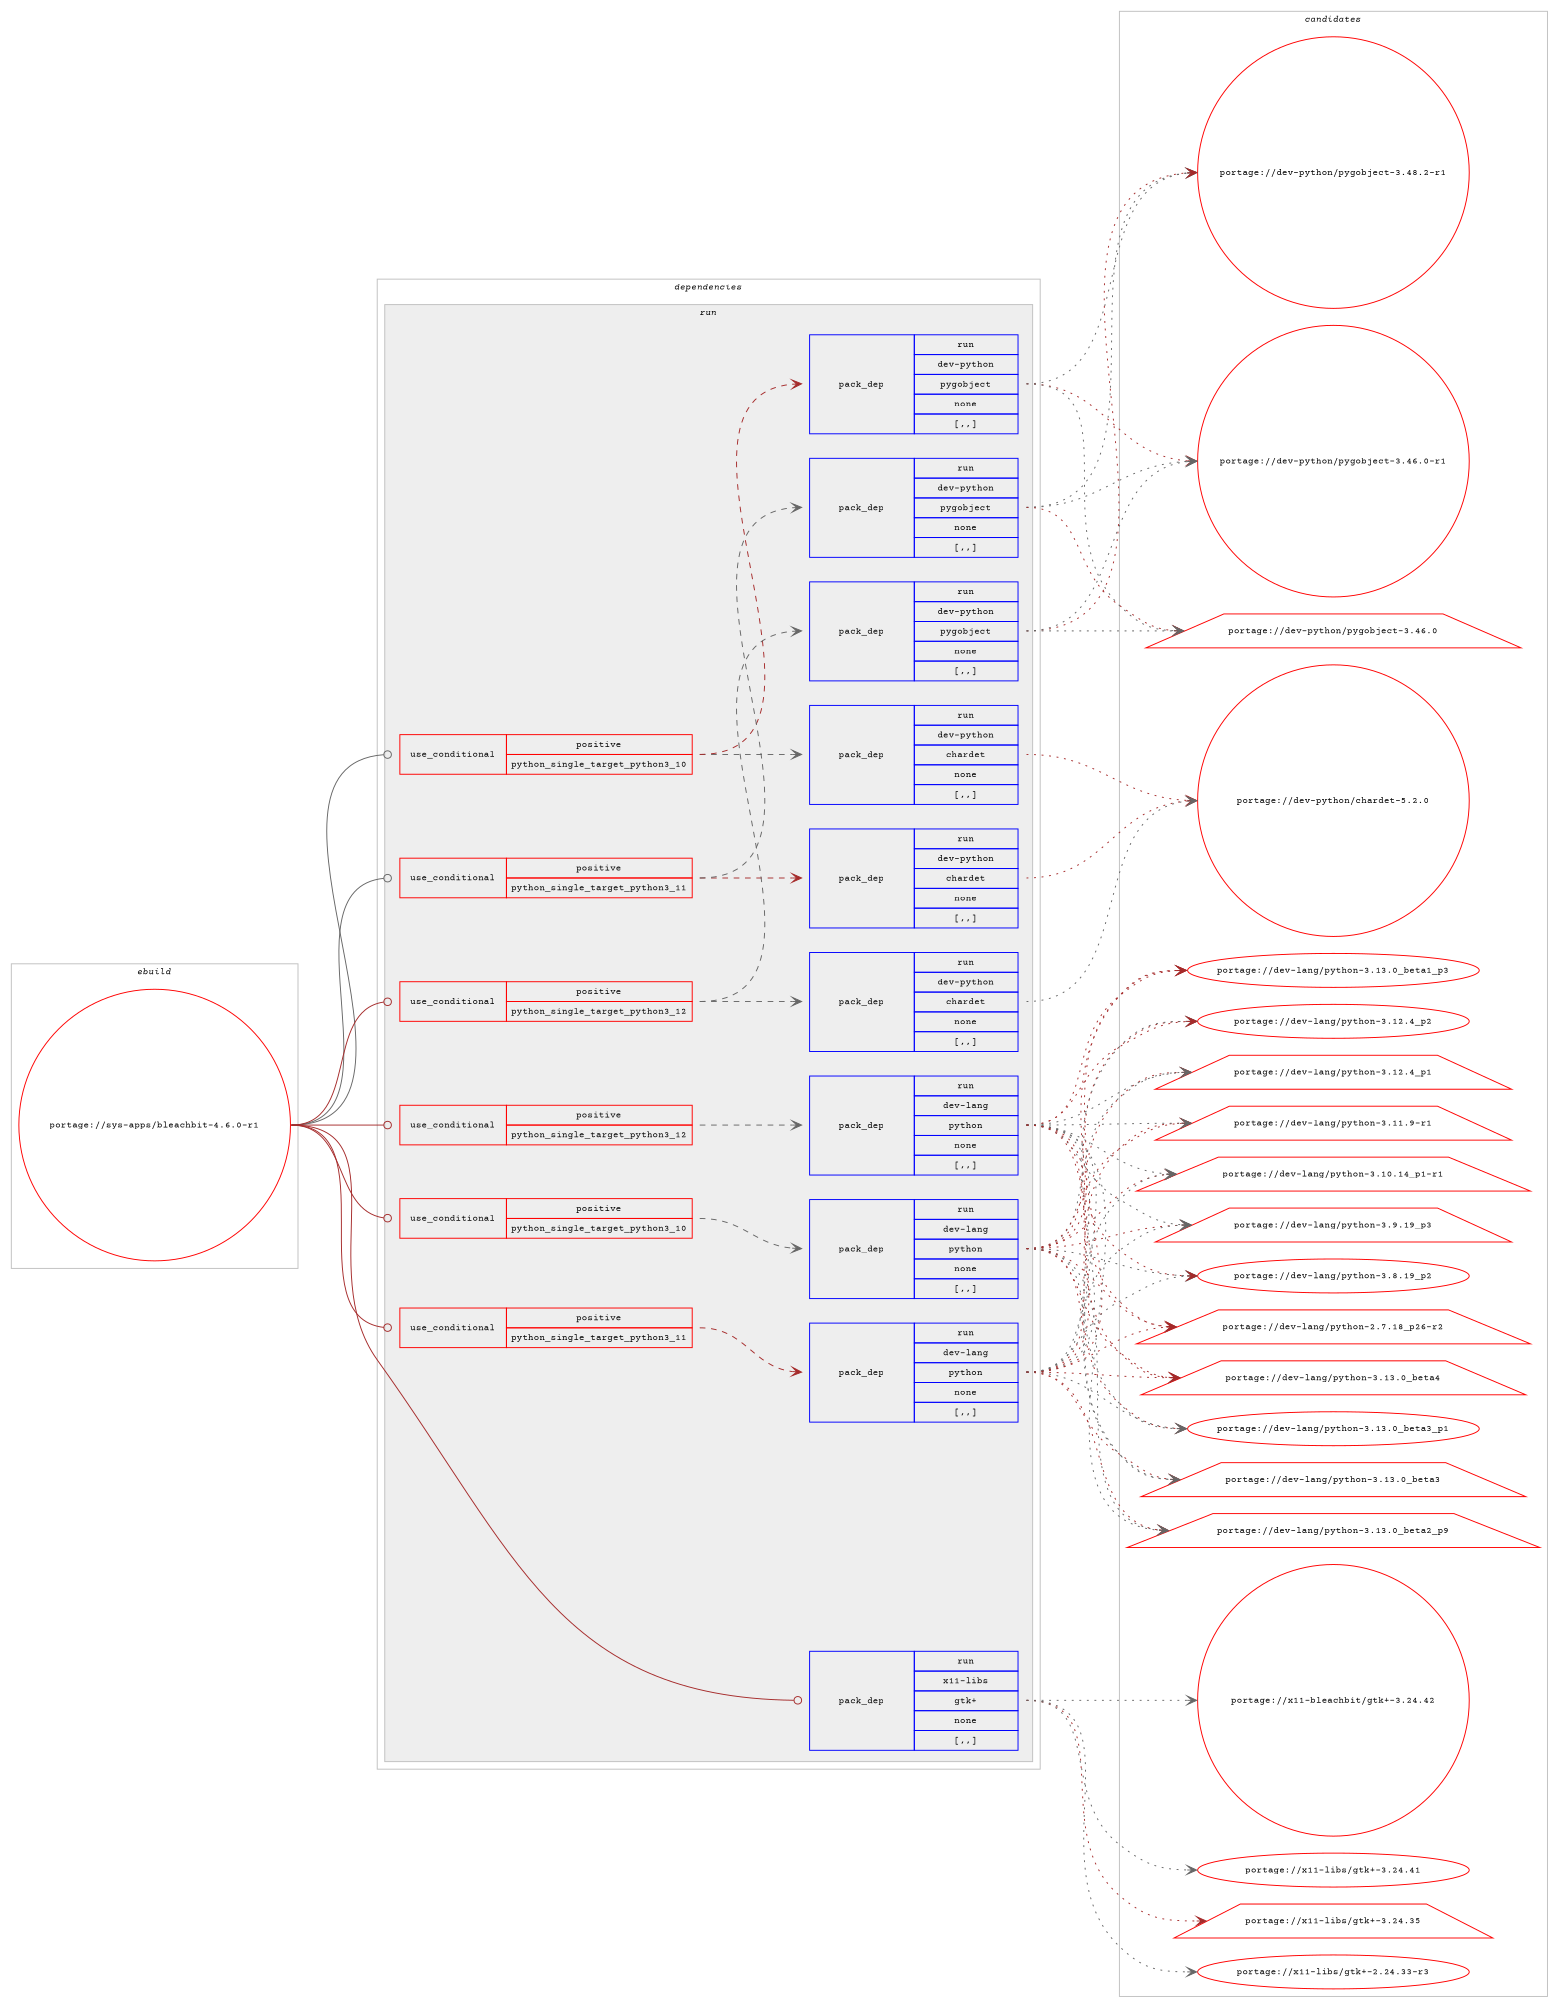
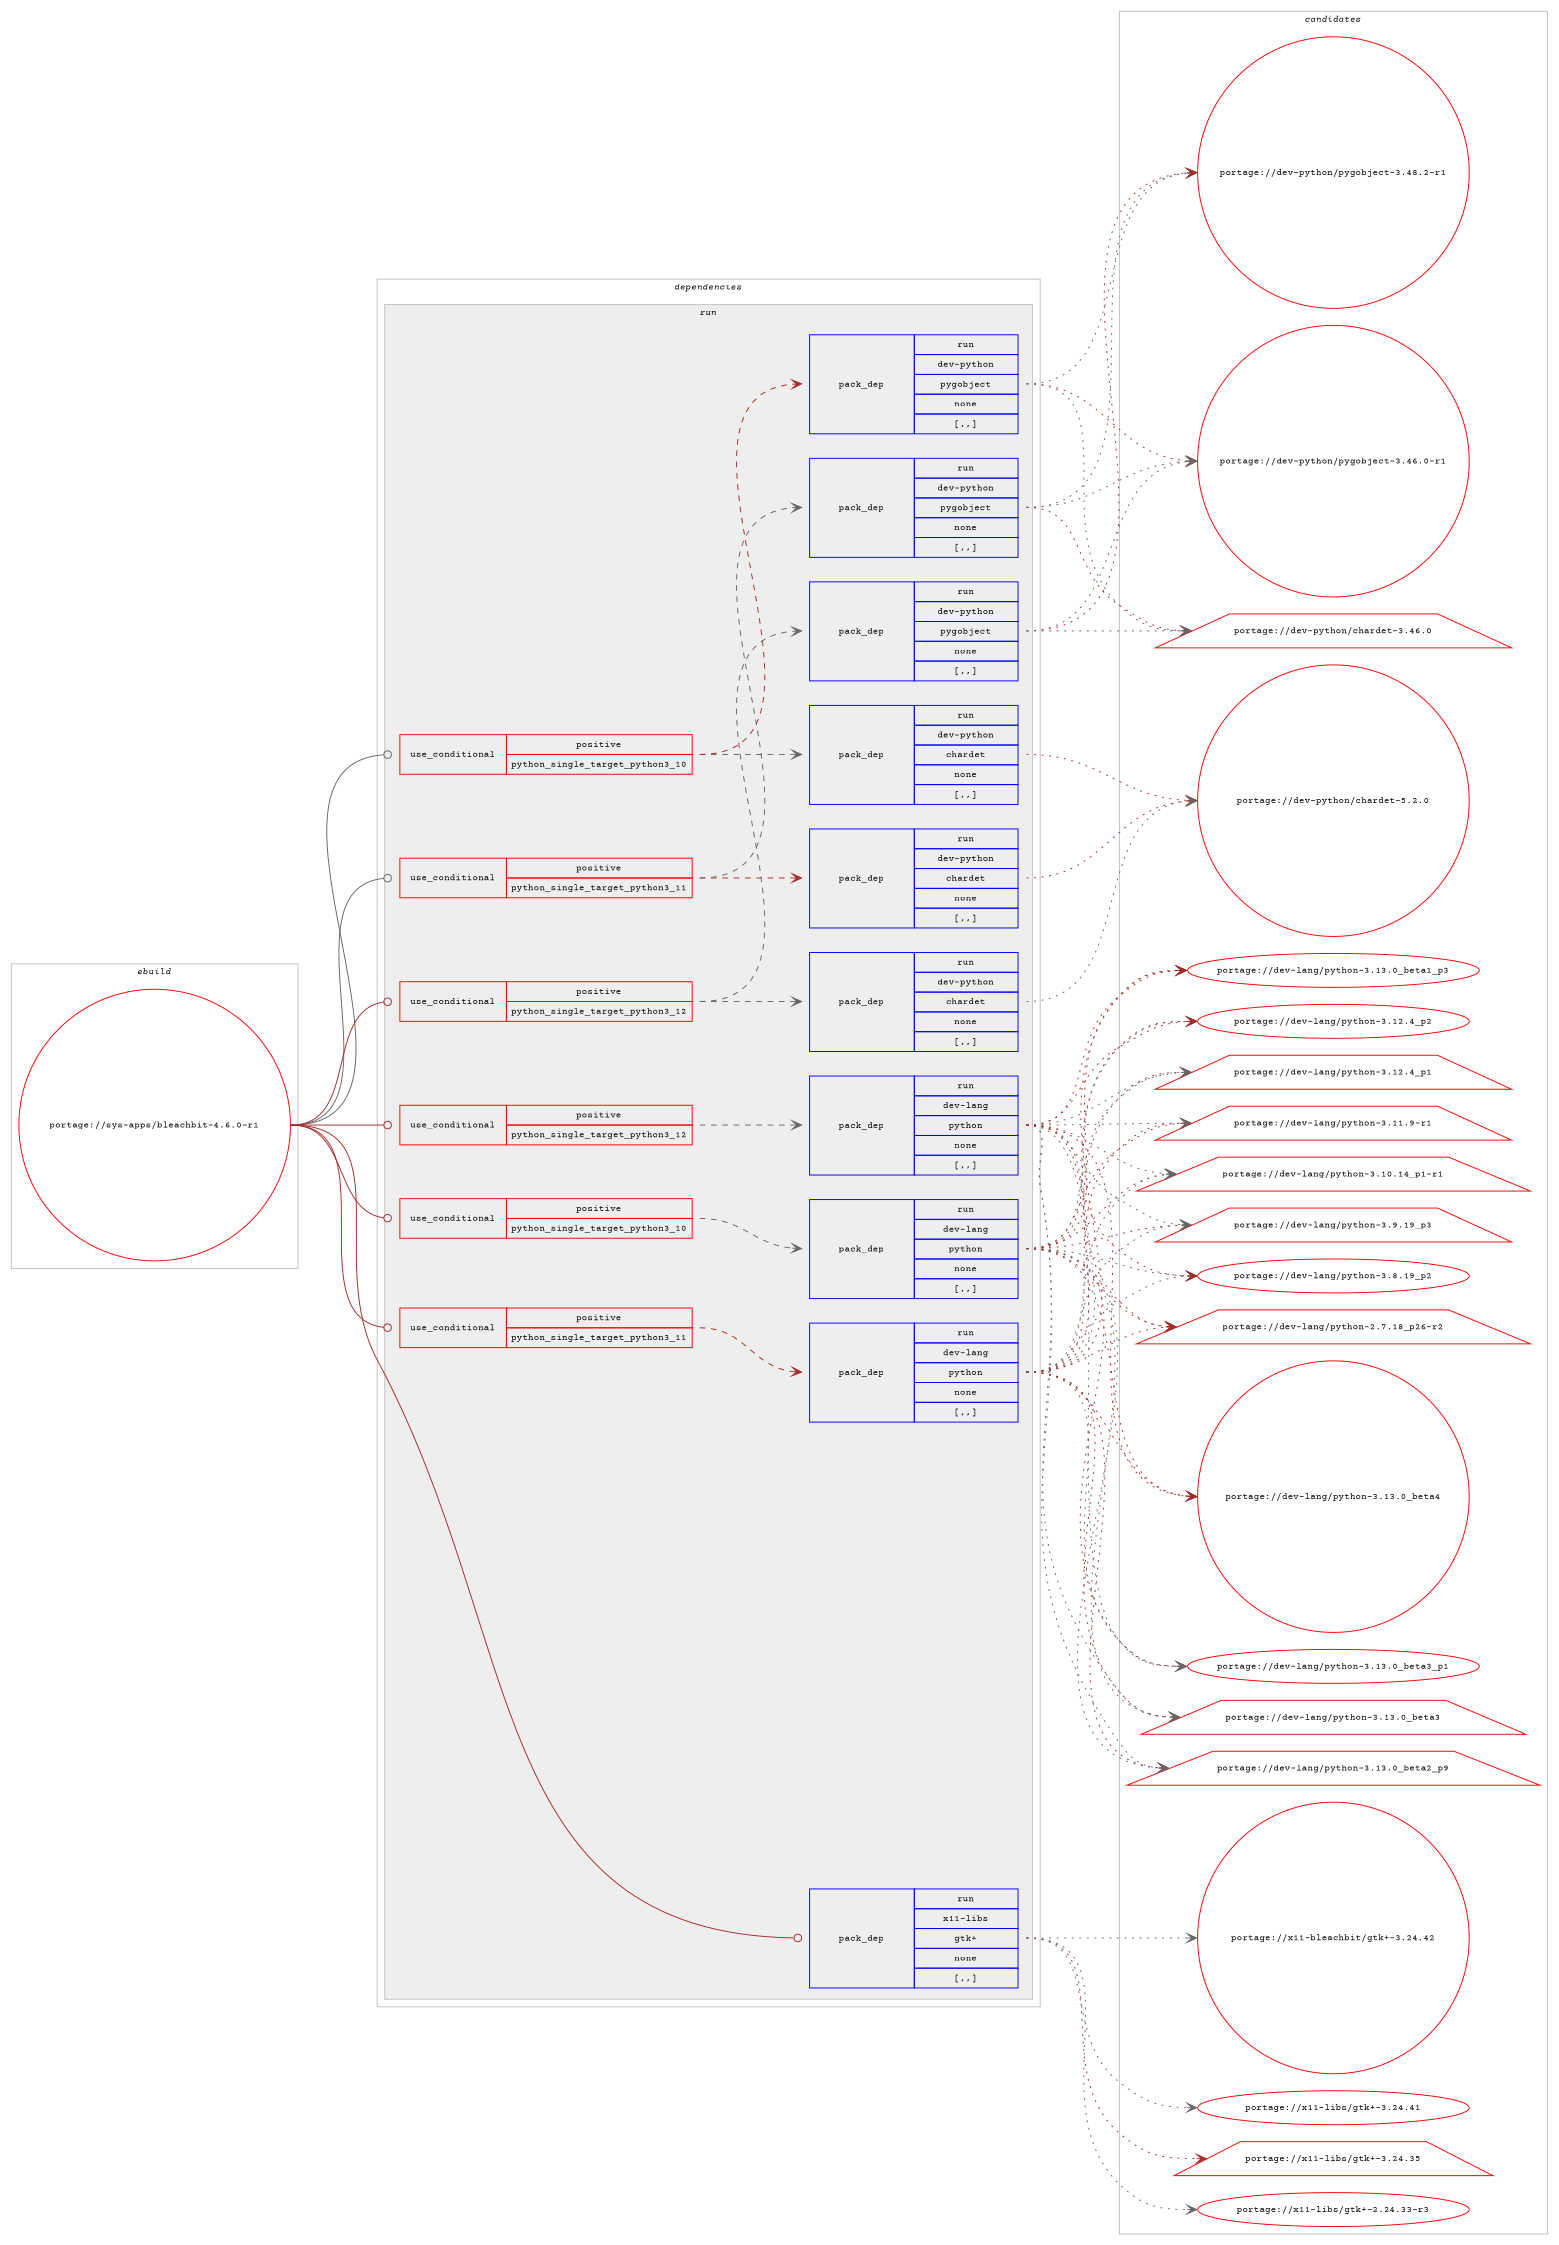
(1333, 631) -> (1333, 631)
(1333, 1378) -> (1333, 1497)
